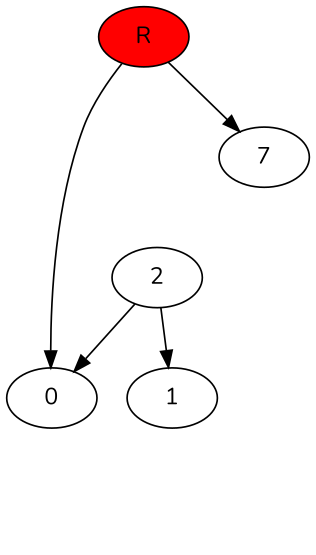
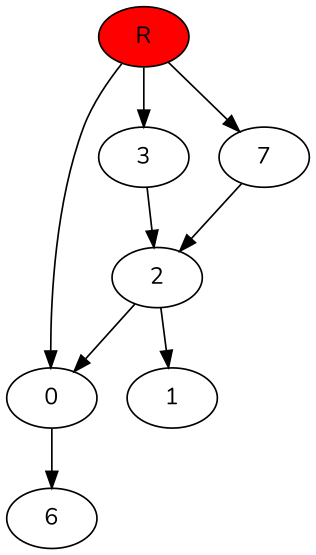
none -> (144, 157)
none -> (216, 211)
none -> (52, 518)
